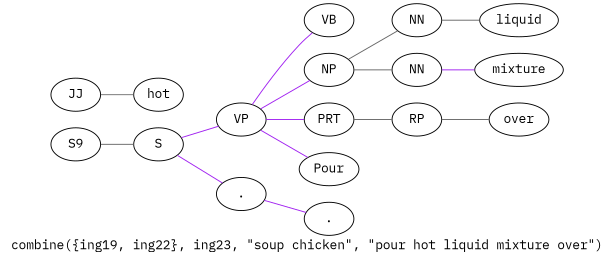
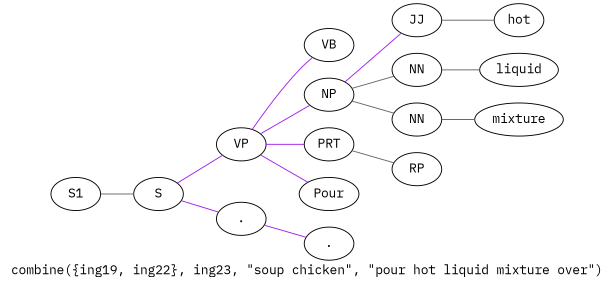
none -> (373, 58)
(519, 120) -> none
(76, 144) -> (76, 194)
